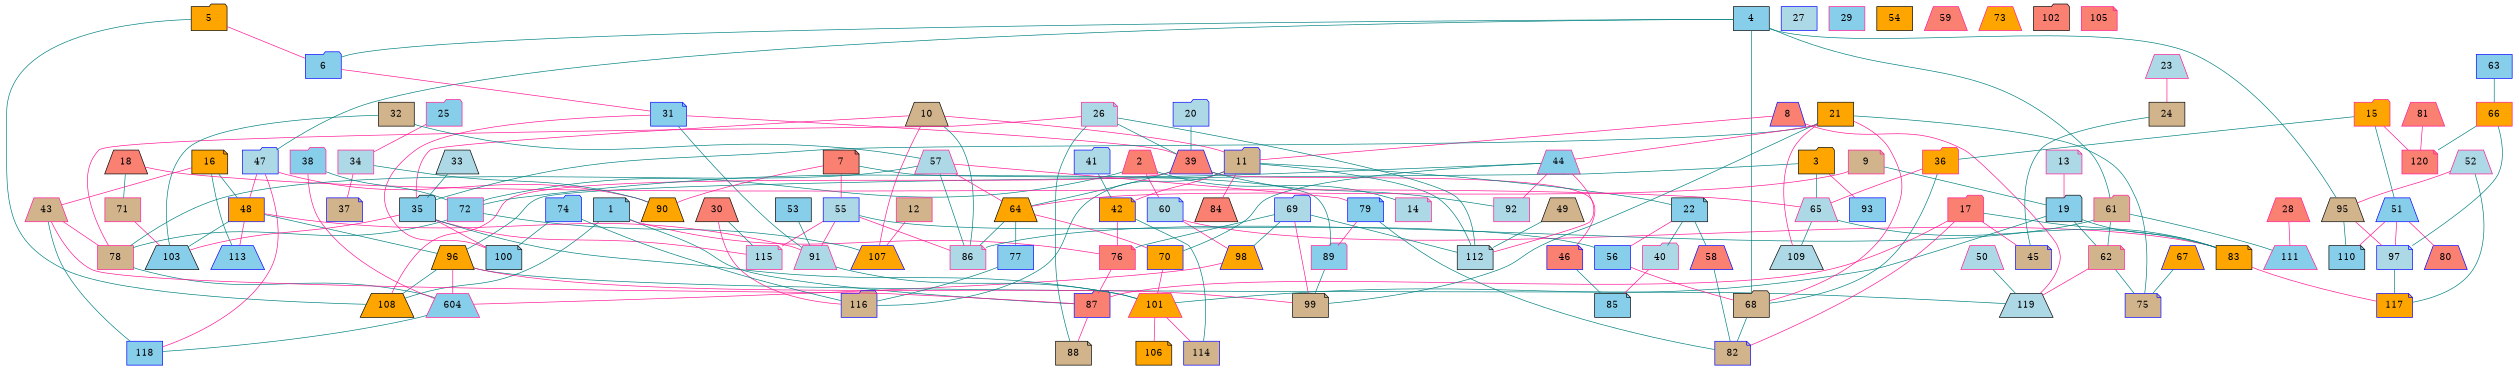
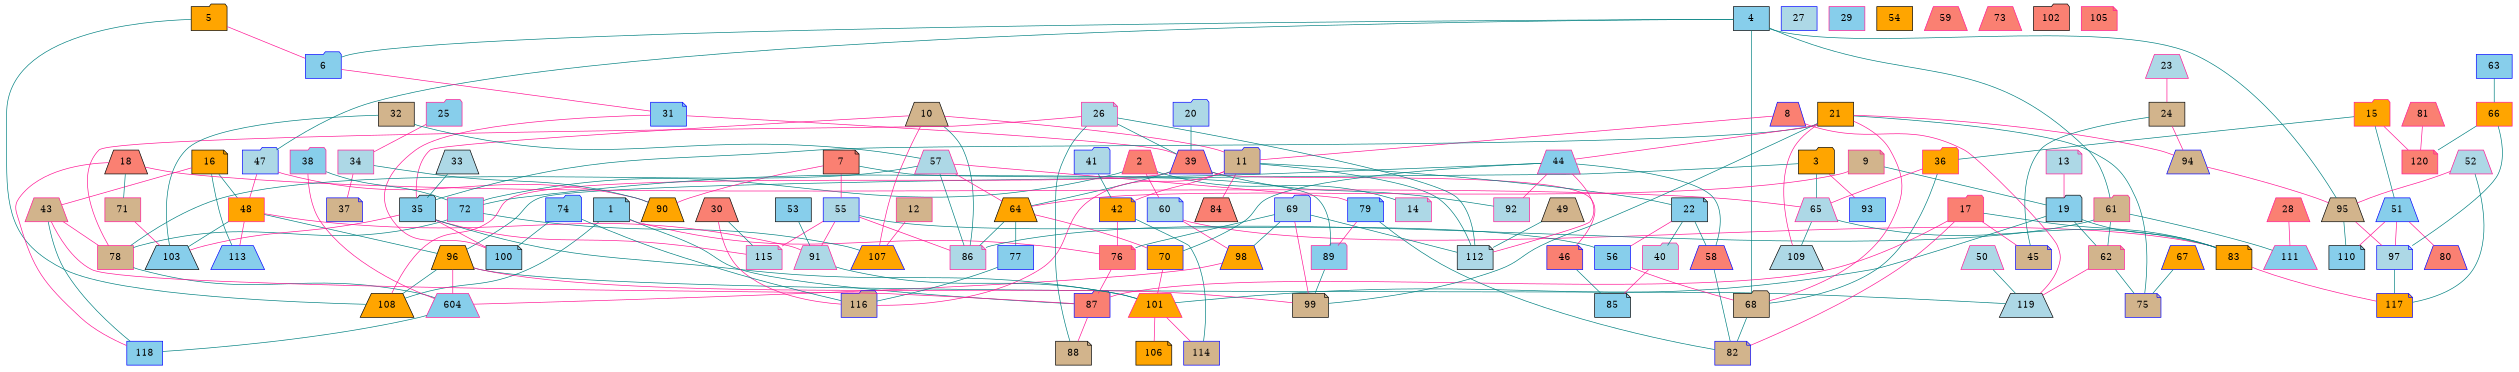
(2000, 19) -> (2000, 19)
none -> (2188, 162)
none -> (1672, 178)
(743, 196) -> none
(246, 210) -> (246, 210)
(1064, 240) -> (1064, 240)
(256, 289) -> (29, 250)
